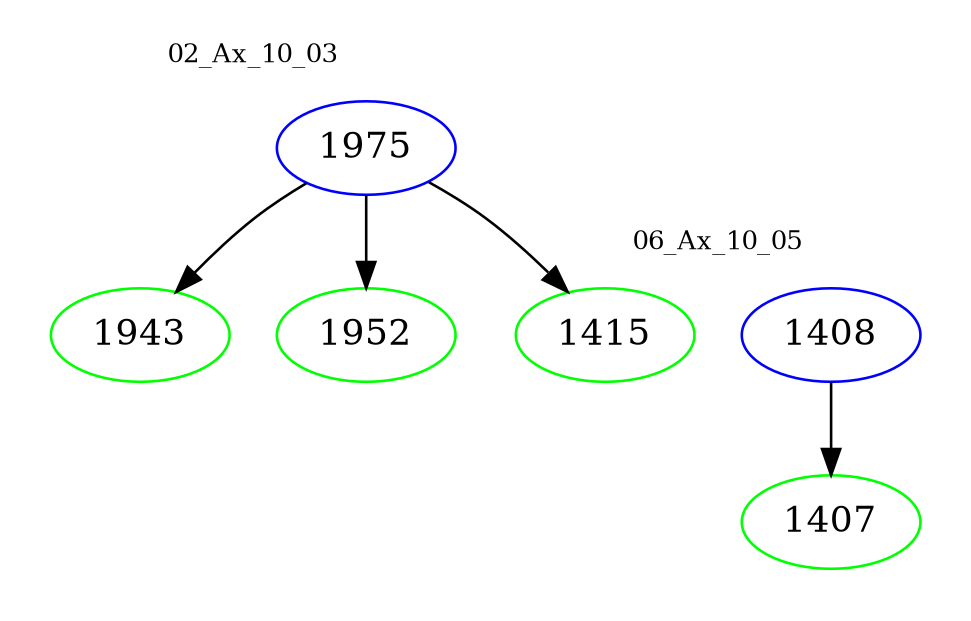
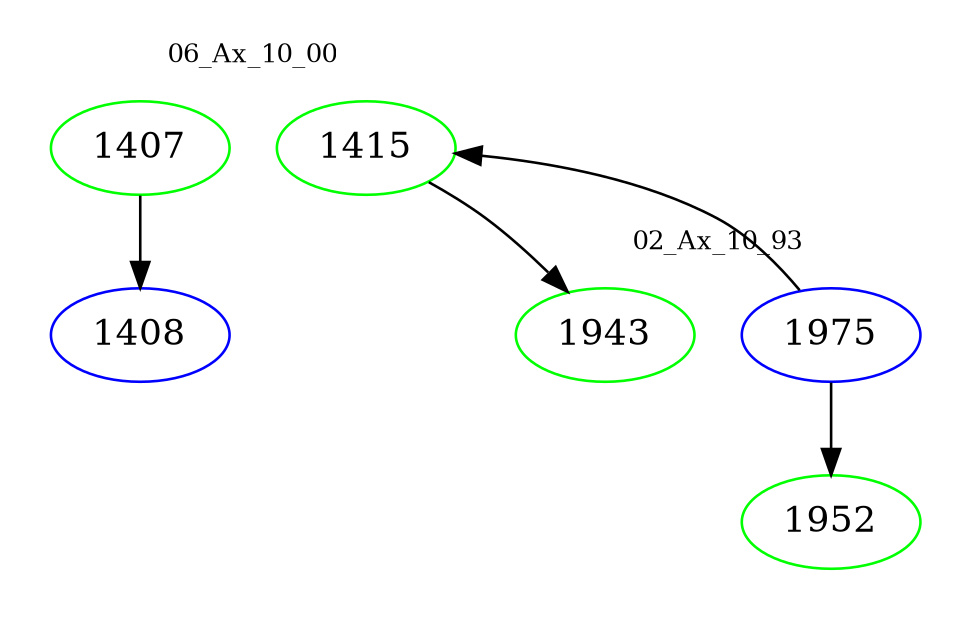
(253, 56) -> (718, 243)
(247, 224) -> (512, 239)
(718, 243) -> (253, 56)
(831, 416) -> (140, 229)
